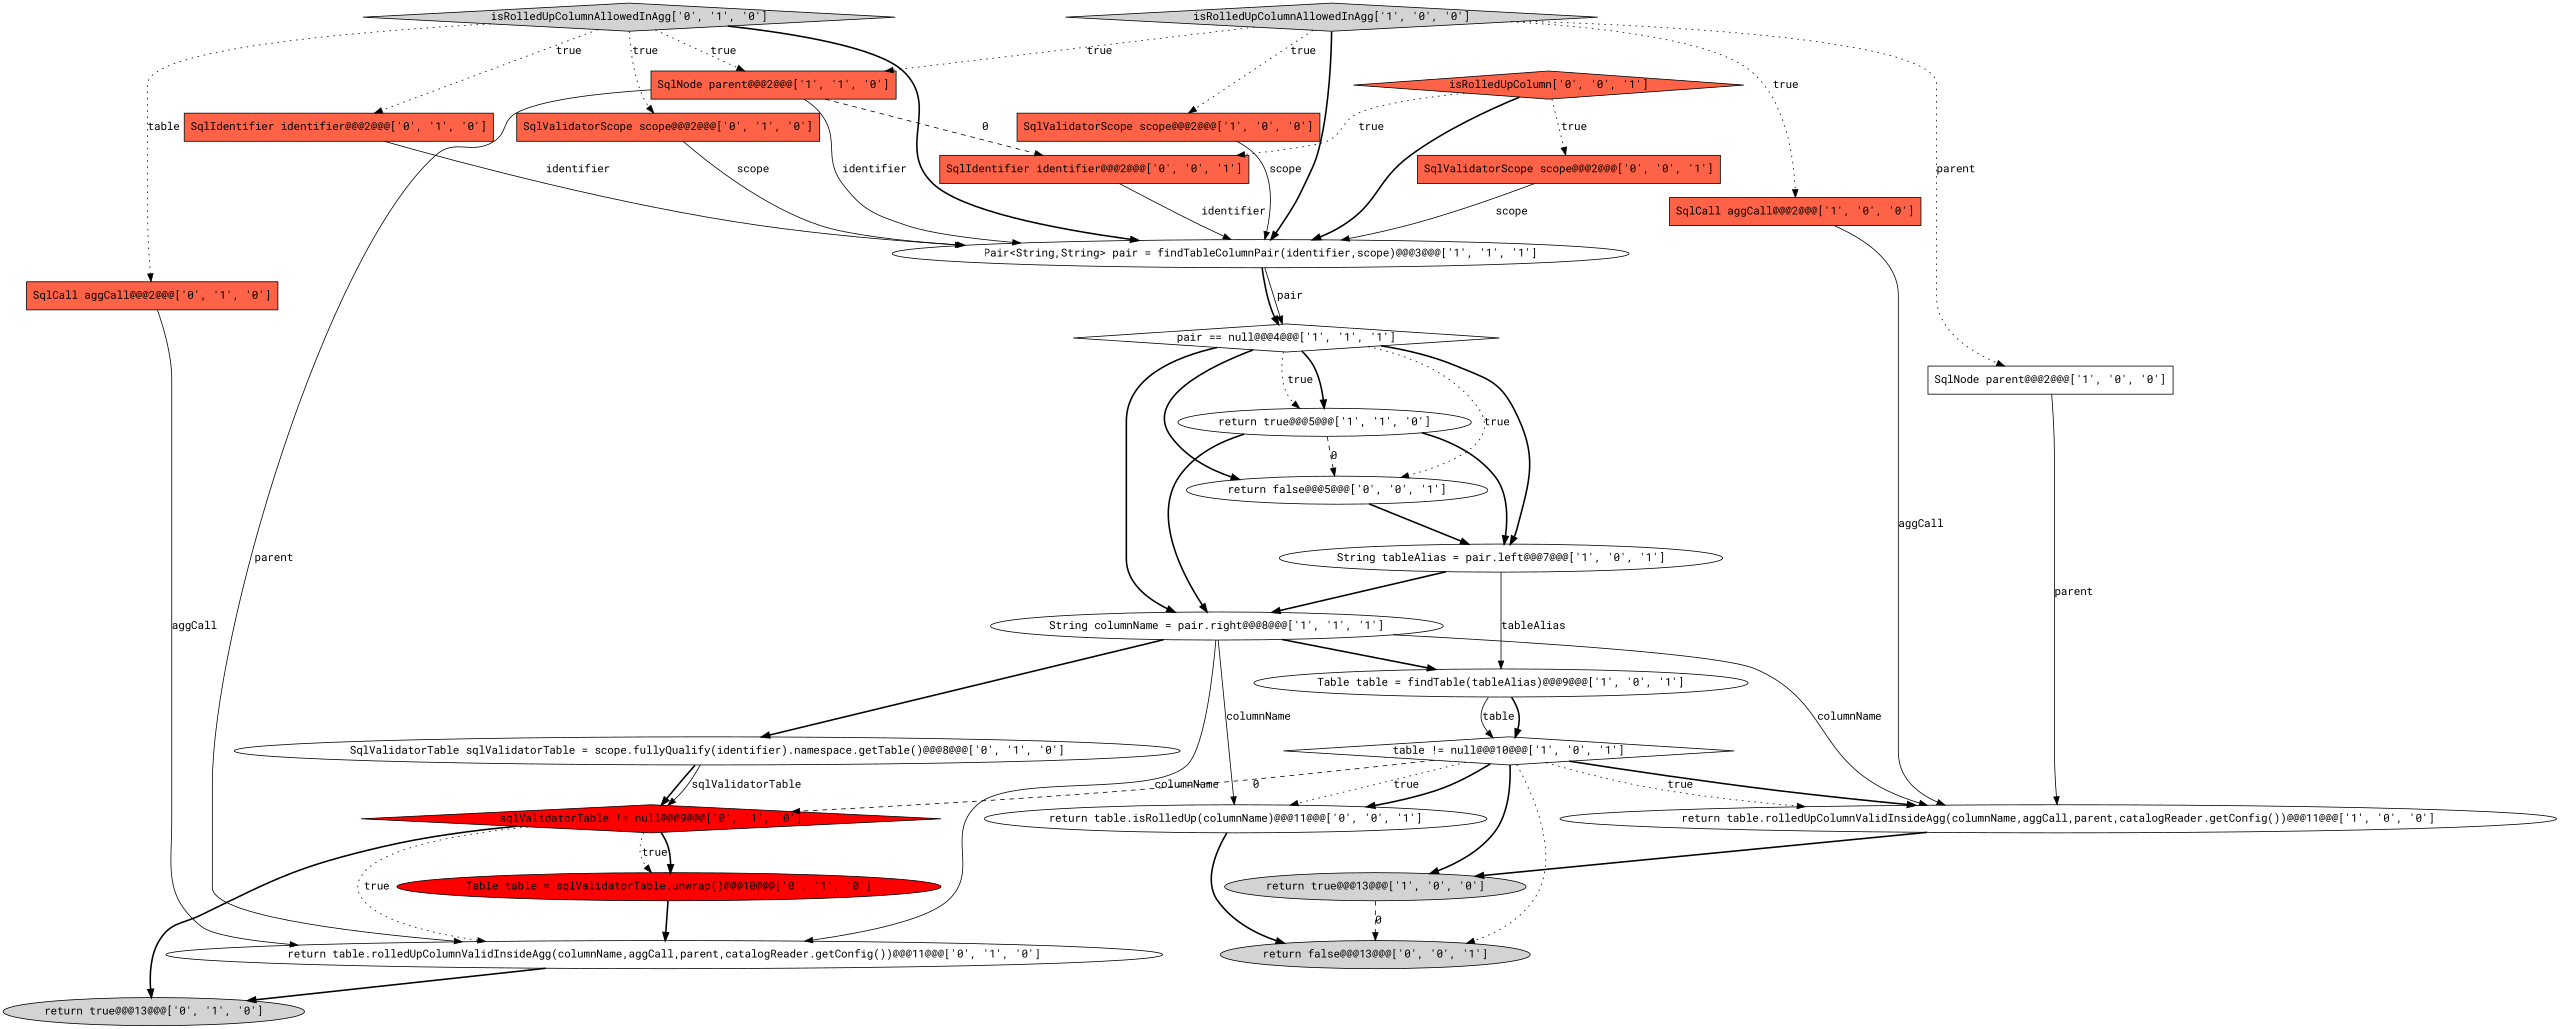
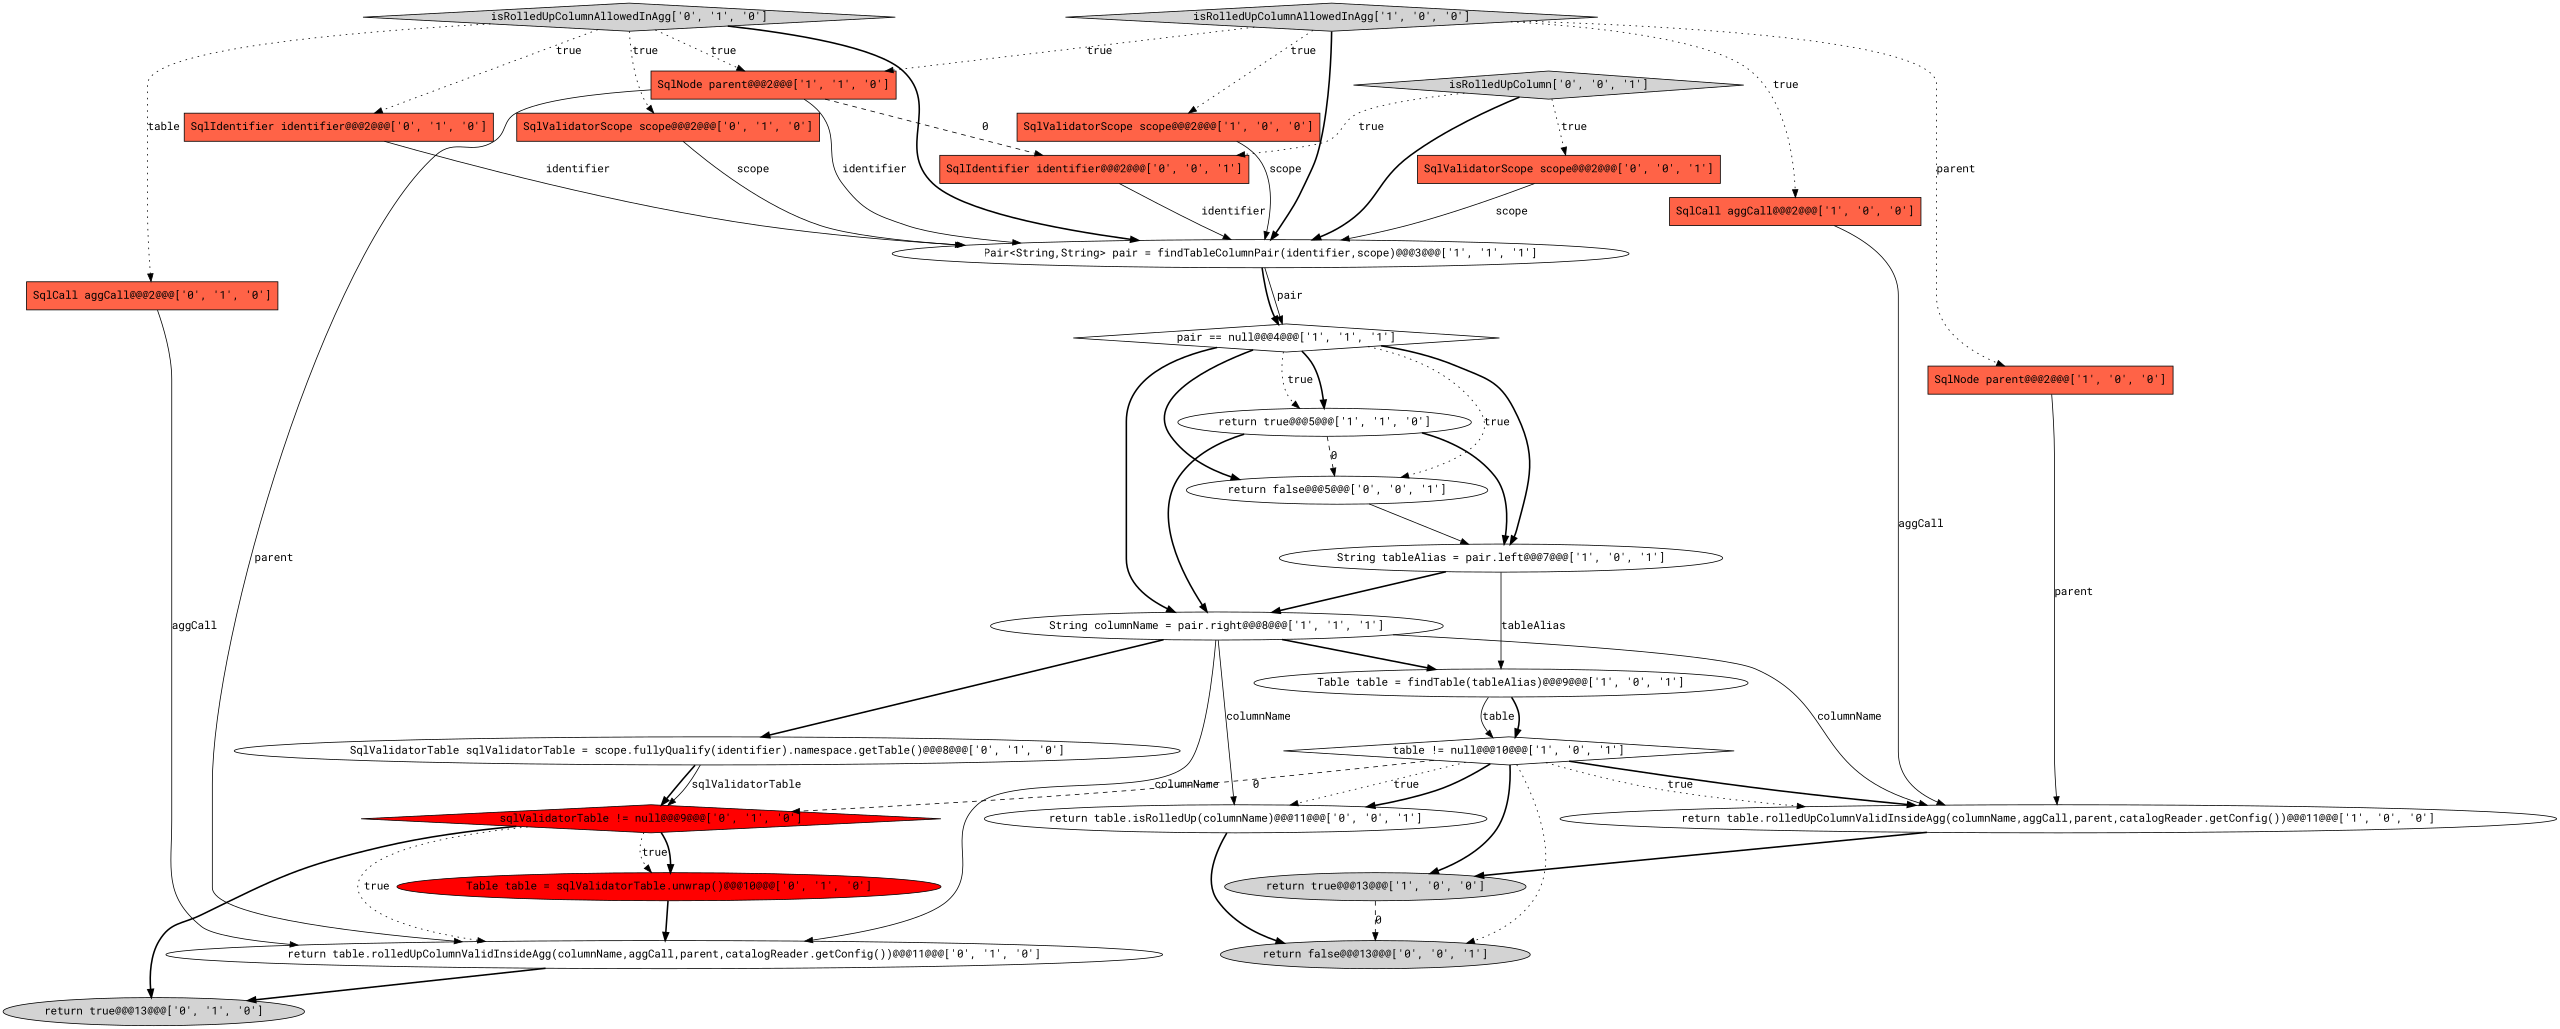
(1549, 85) -> (1549, 85)
(2051, 380) -> (2051, 380)
(1415, 523) -> (1415, 523)
